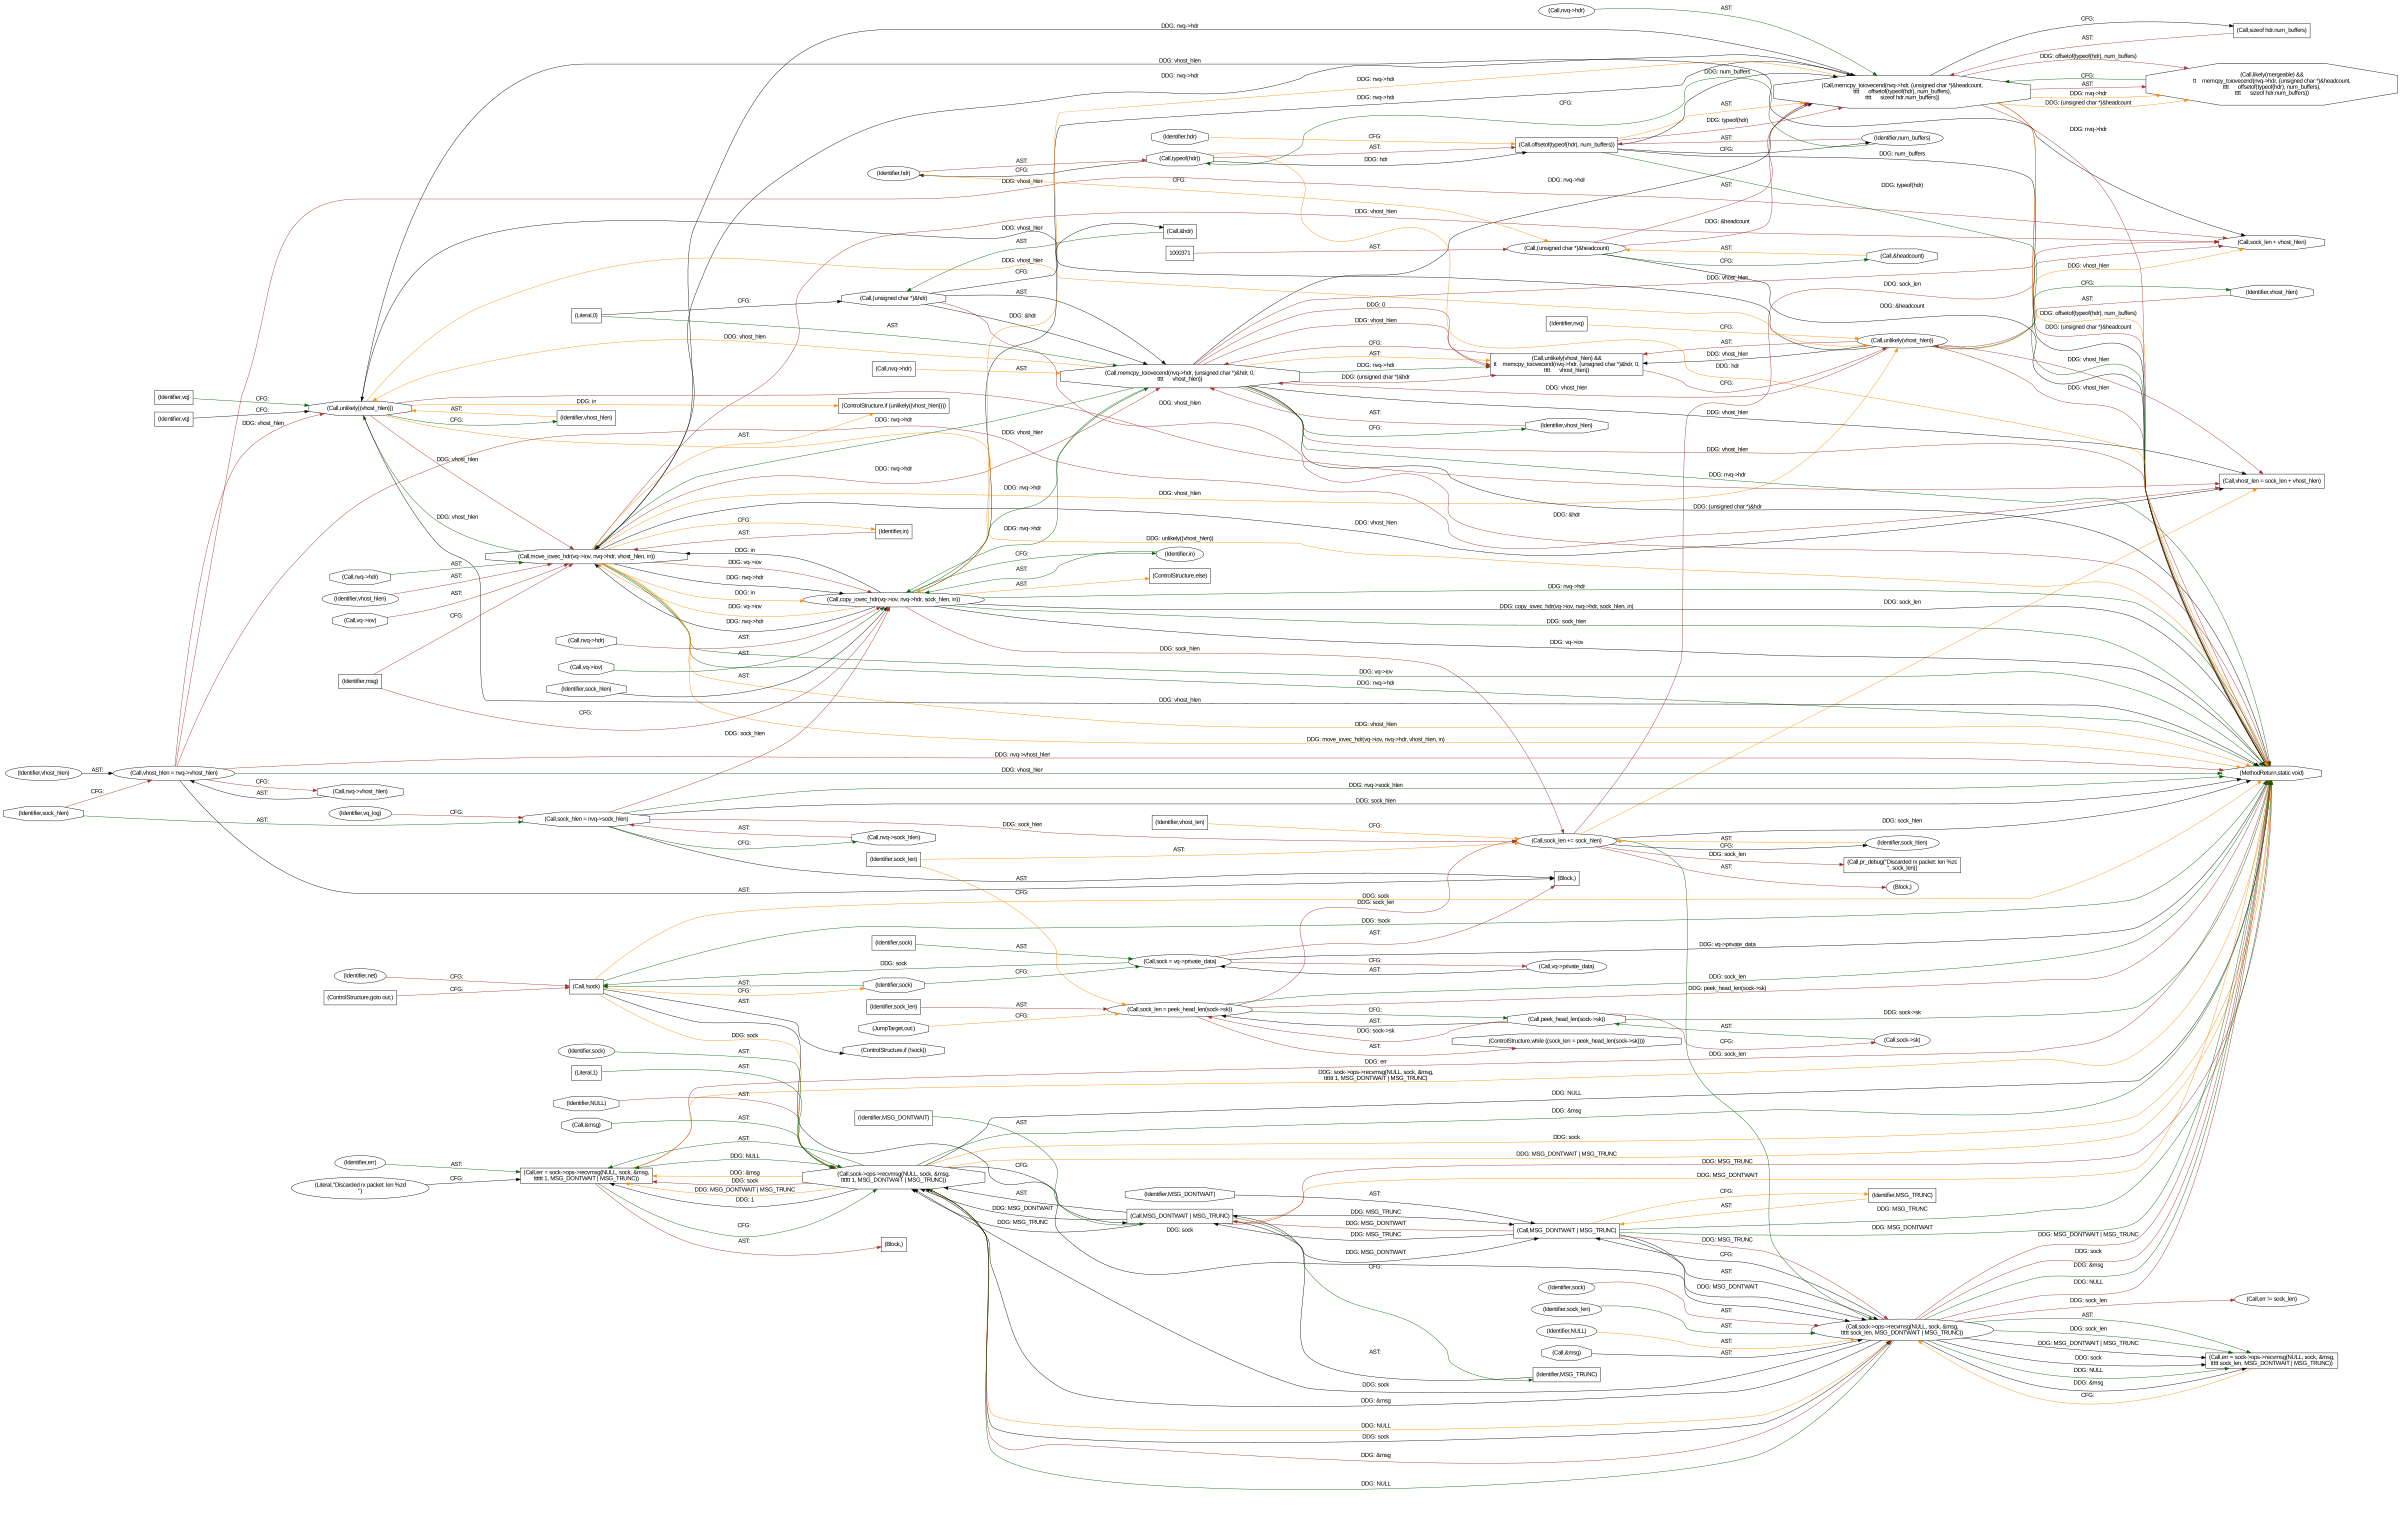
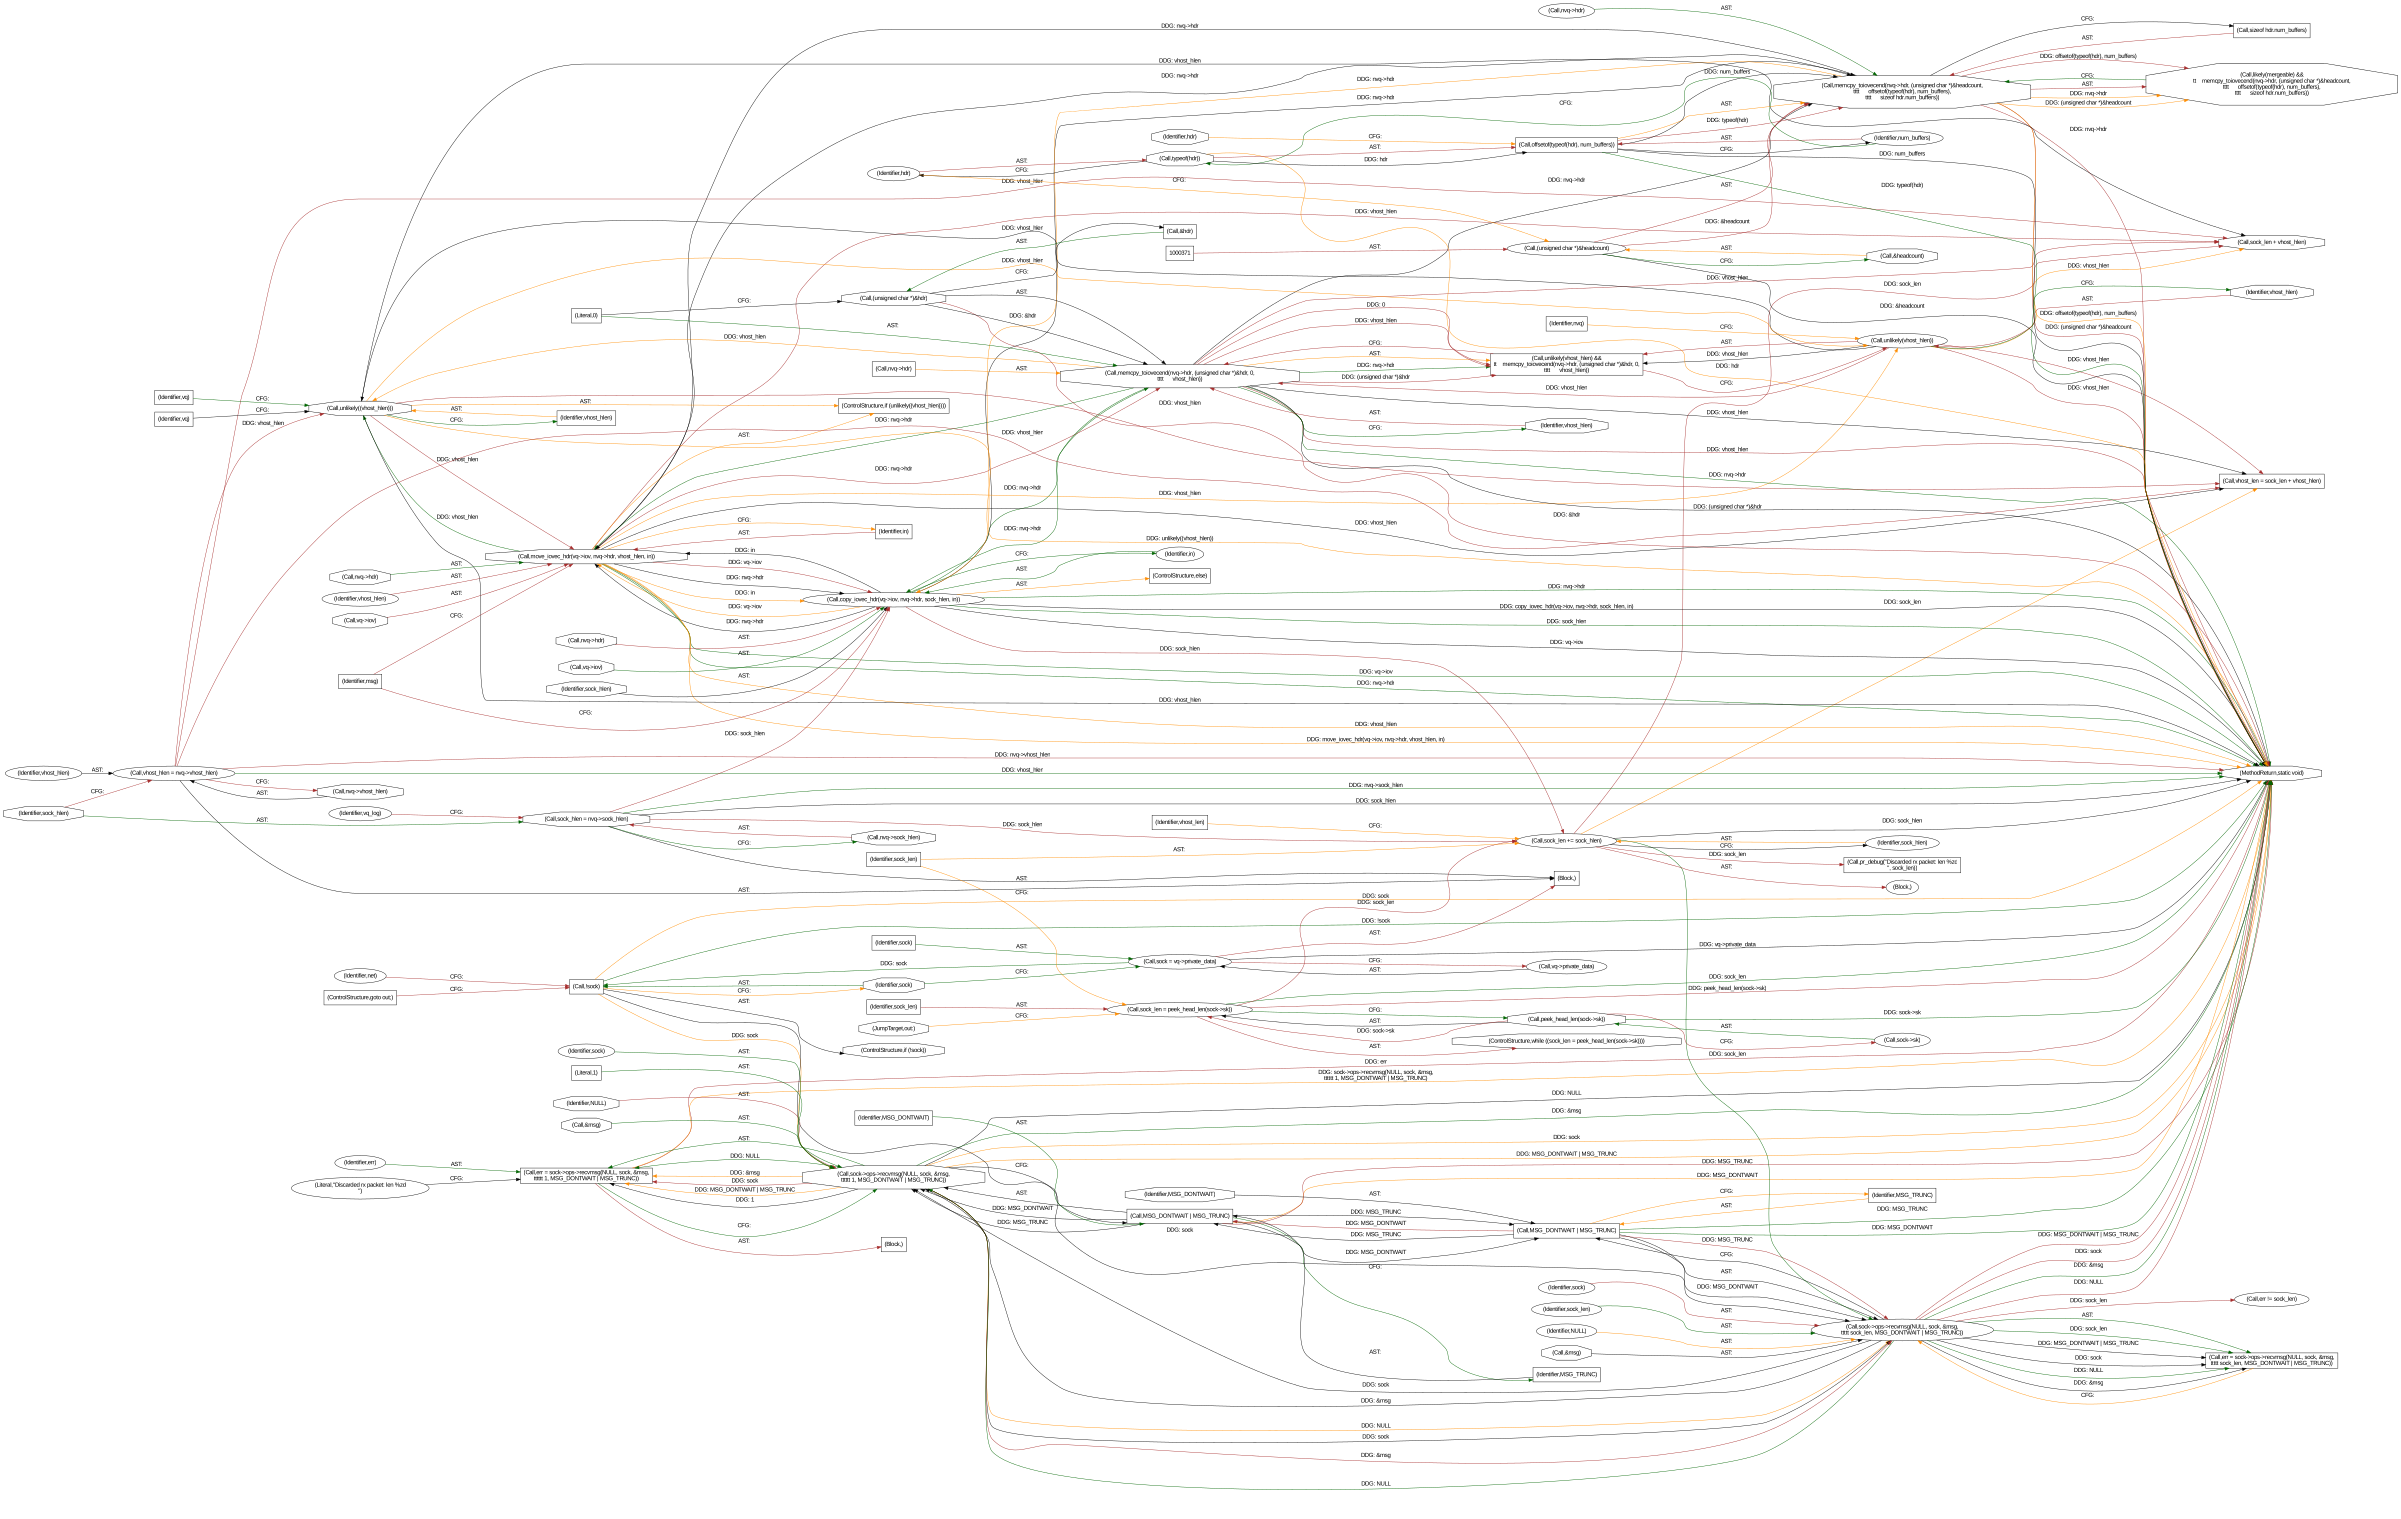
(586, 402) -> (586, 402)
